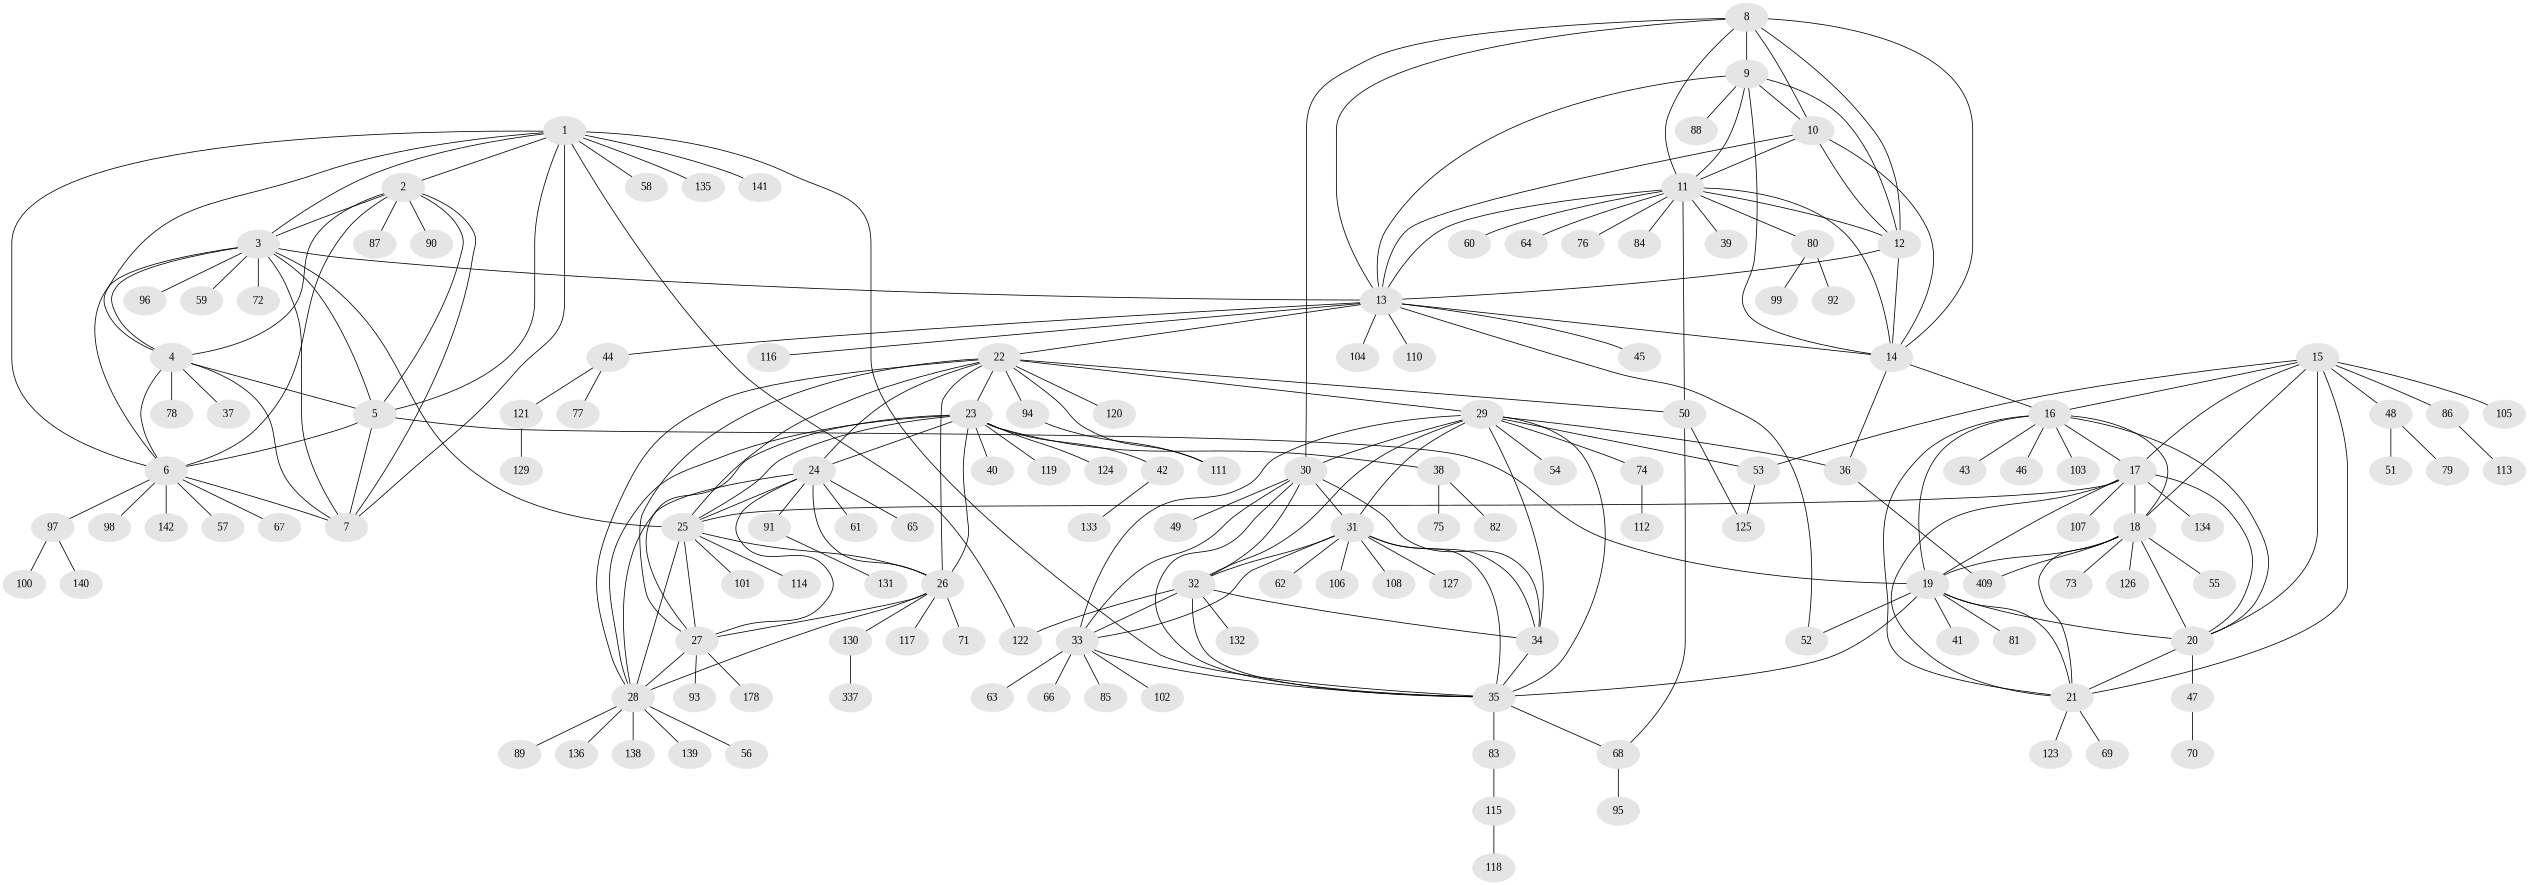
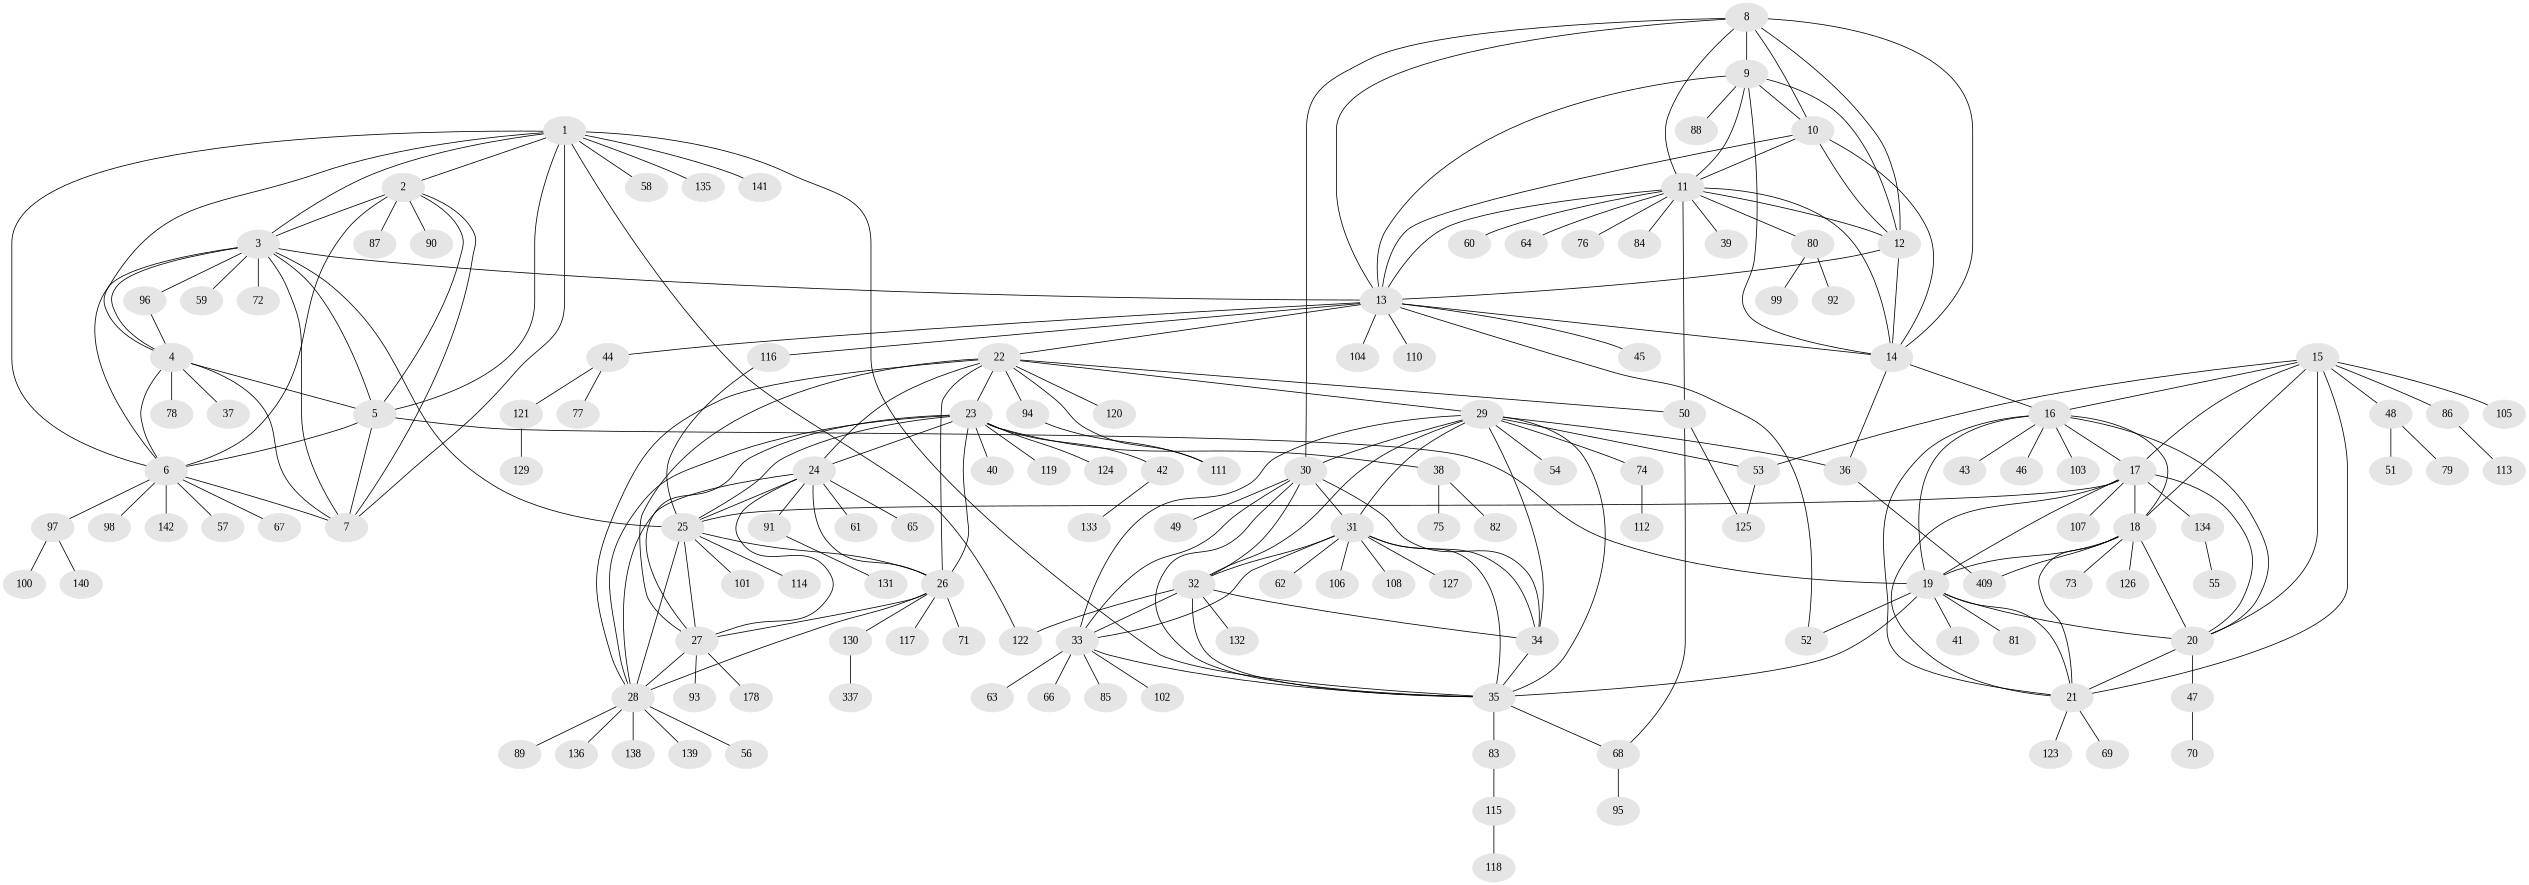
(302, 288) -> (158, 329)
(821, 412) -> (689, 425)
(2175, 556) -> (2209, 556)
